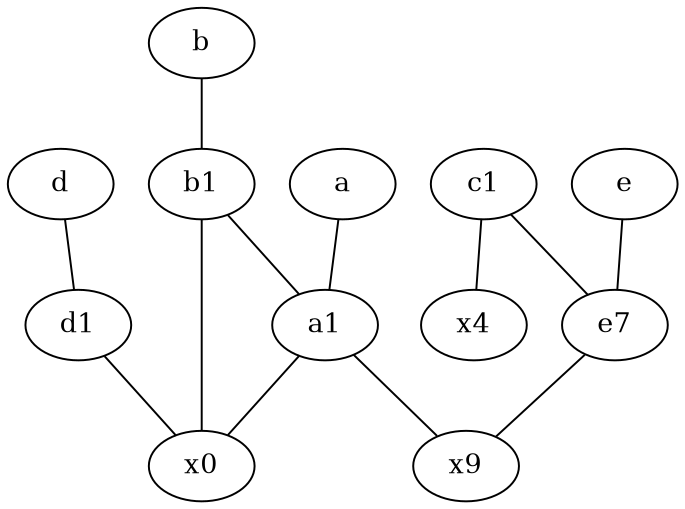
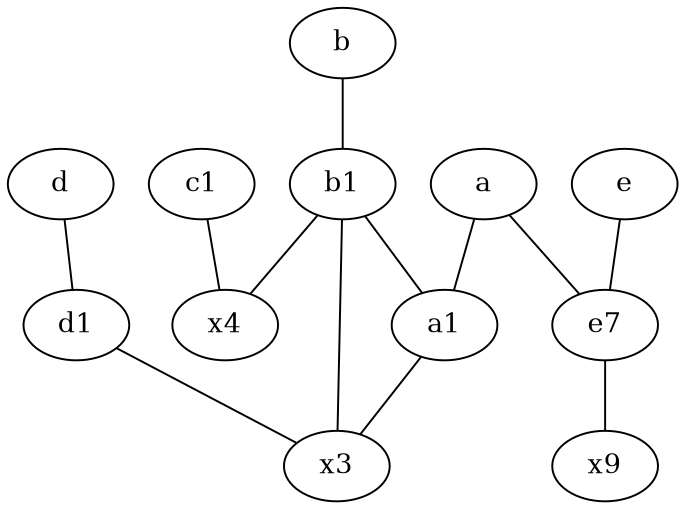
none -> (284, 255)
(549, 255) -> (544, 255)
(395, 395) -> none
(202, 466) -> (337, 466)
